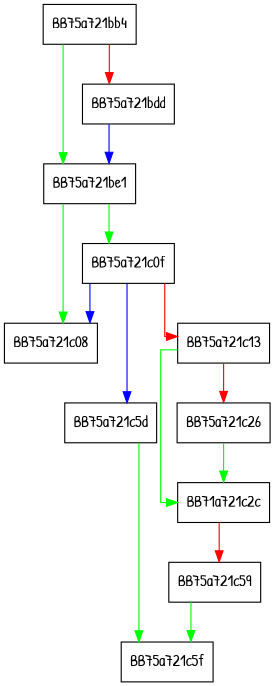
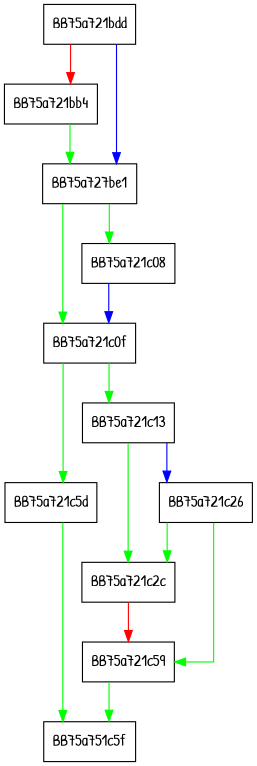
(109, 59) -> (71, 59)
(90, 184) -> (90, 184)
(90, 298) -> (109, 298)
(165, 311) -> (109, 377)
(127, 338) -> (63, 417)
(224, 377) -> (167, 457)
(224, 503) -> (128, 582)
none -> (214, 606)
(167, 662) -> (90, 742)
